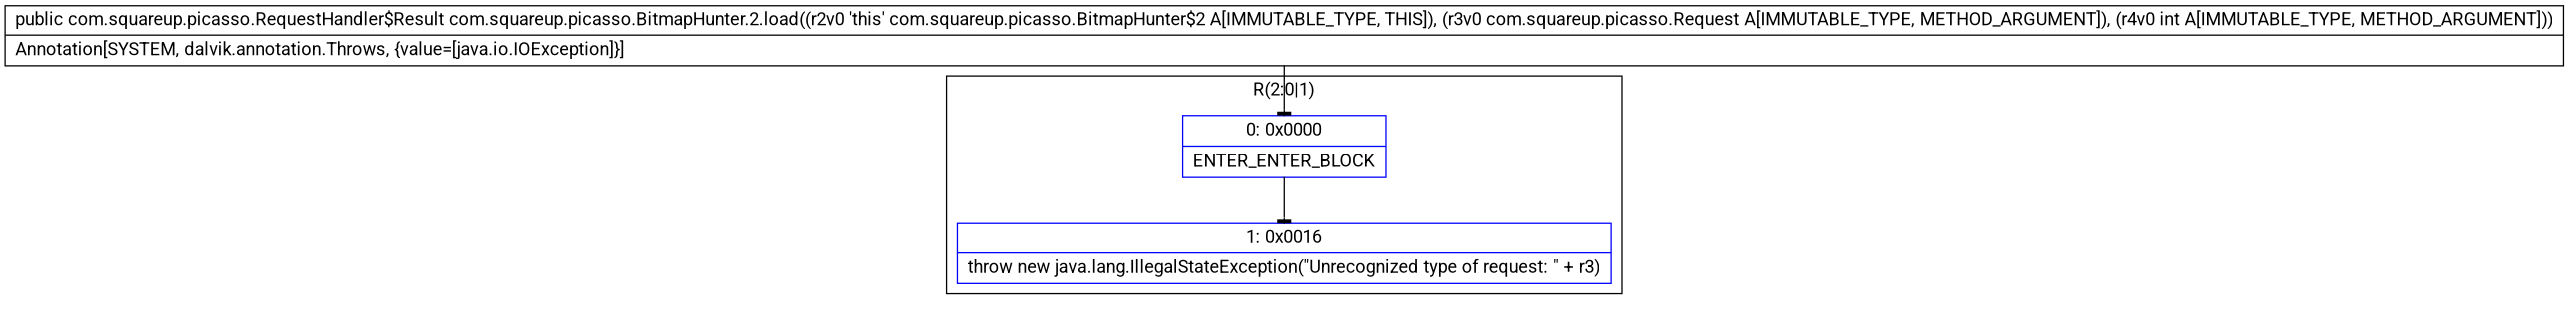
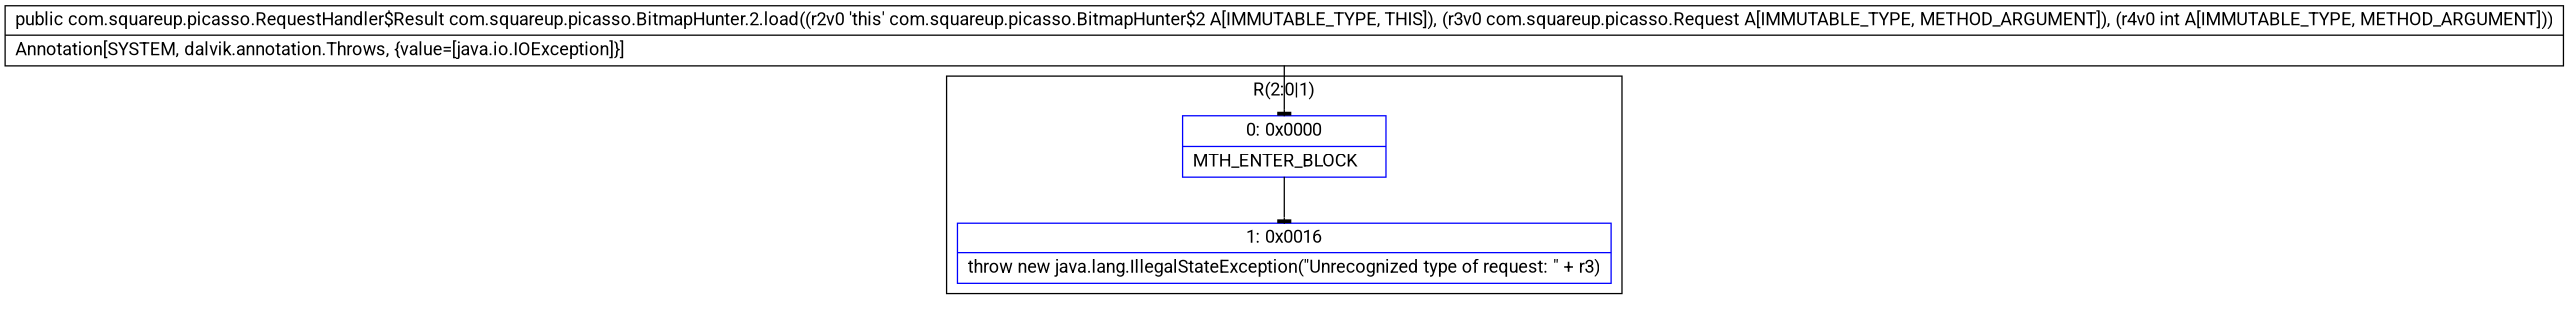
(1284, 161) -> (1276, 161)
